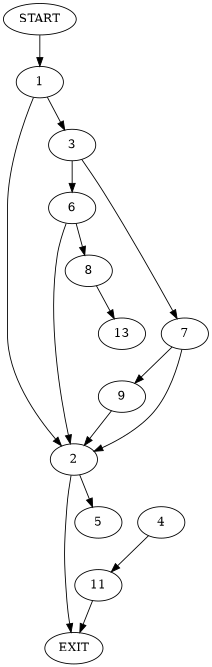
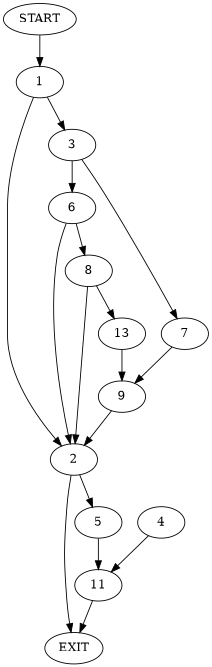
none -> (122, 361)
(155, 410) -> (82, 361)
none -> (98, 550)
